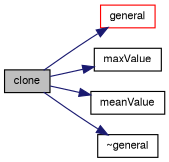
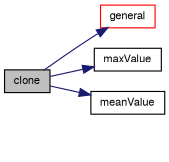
(128, 146) -> none
